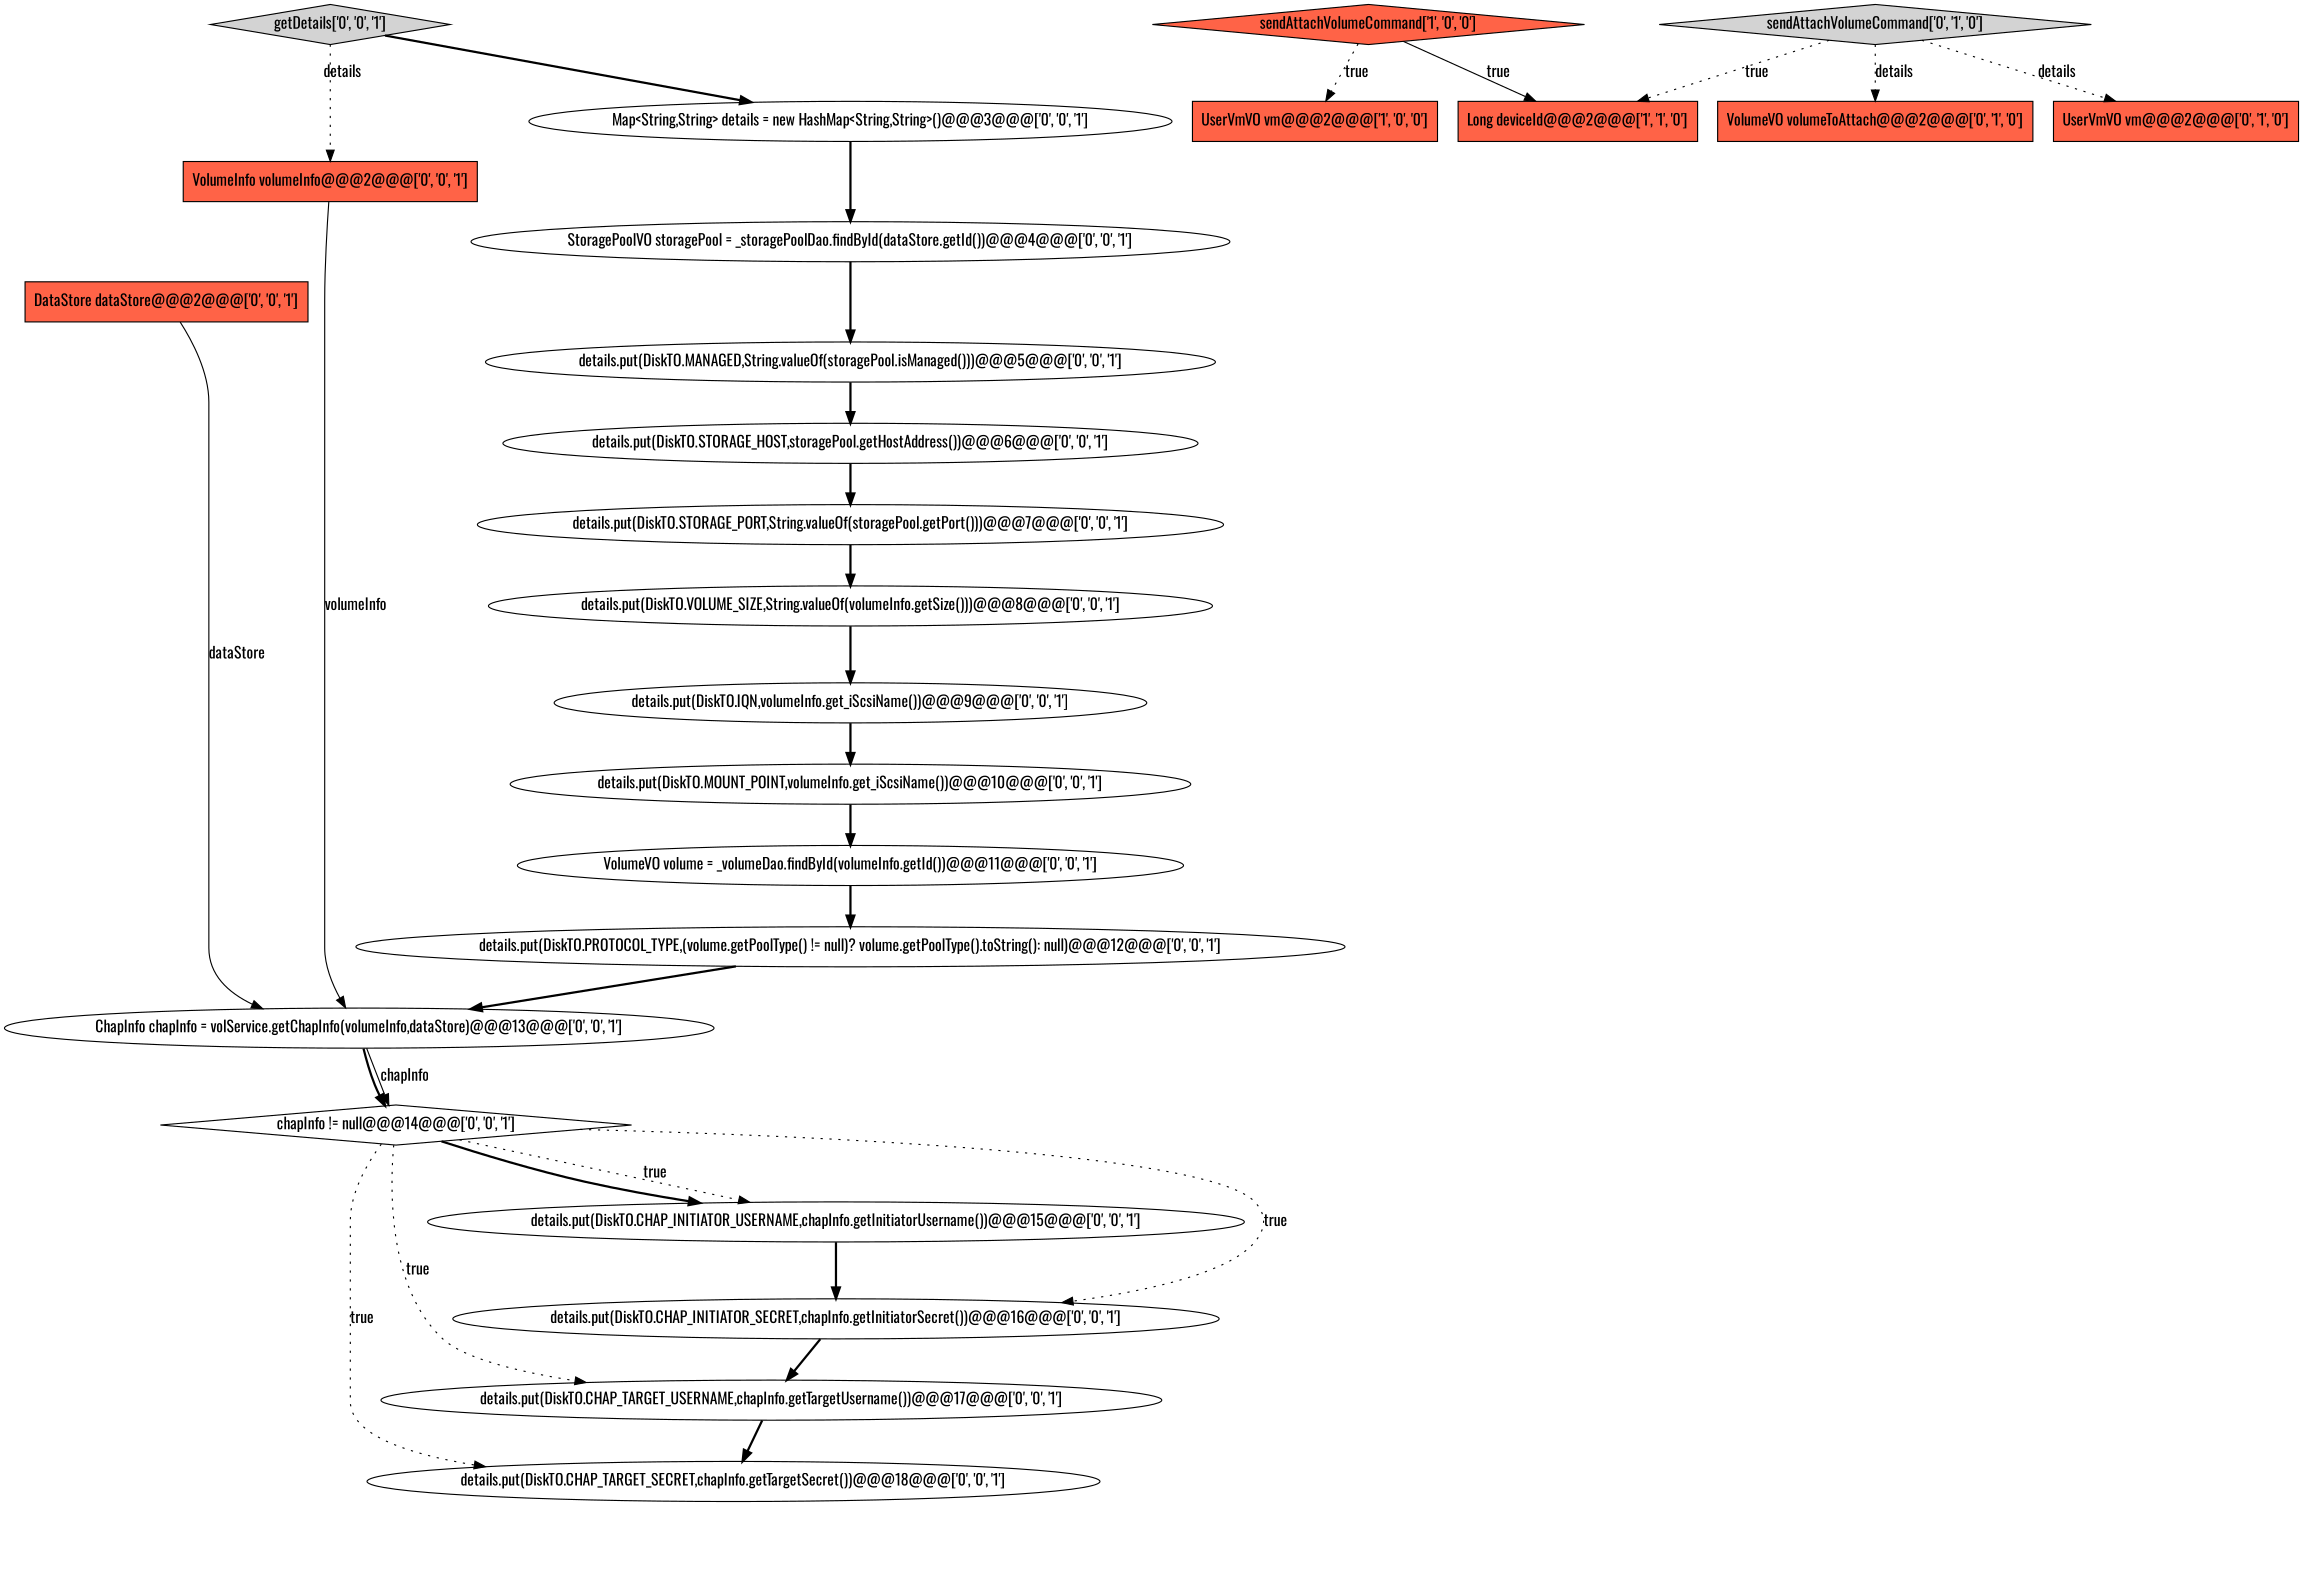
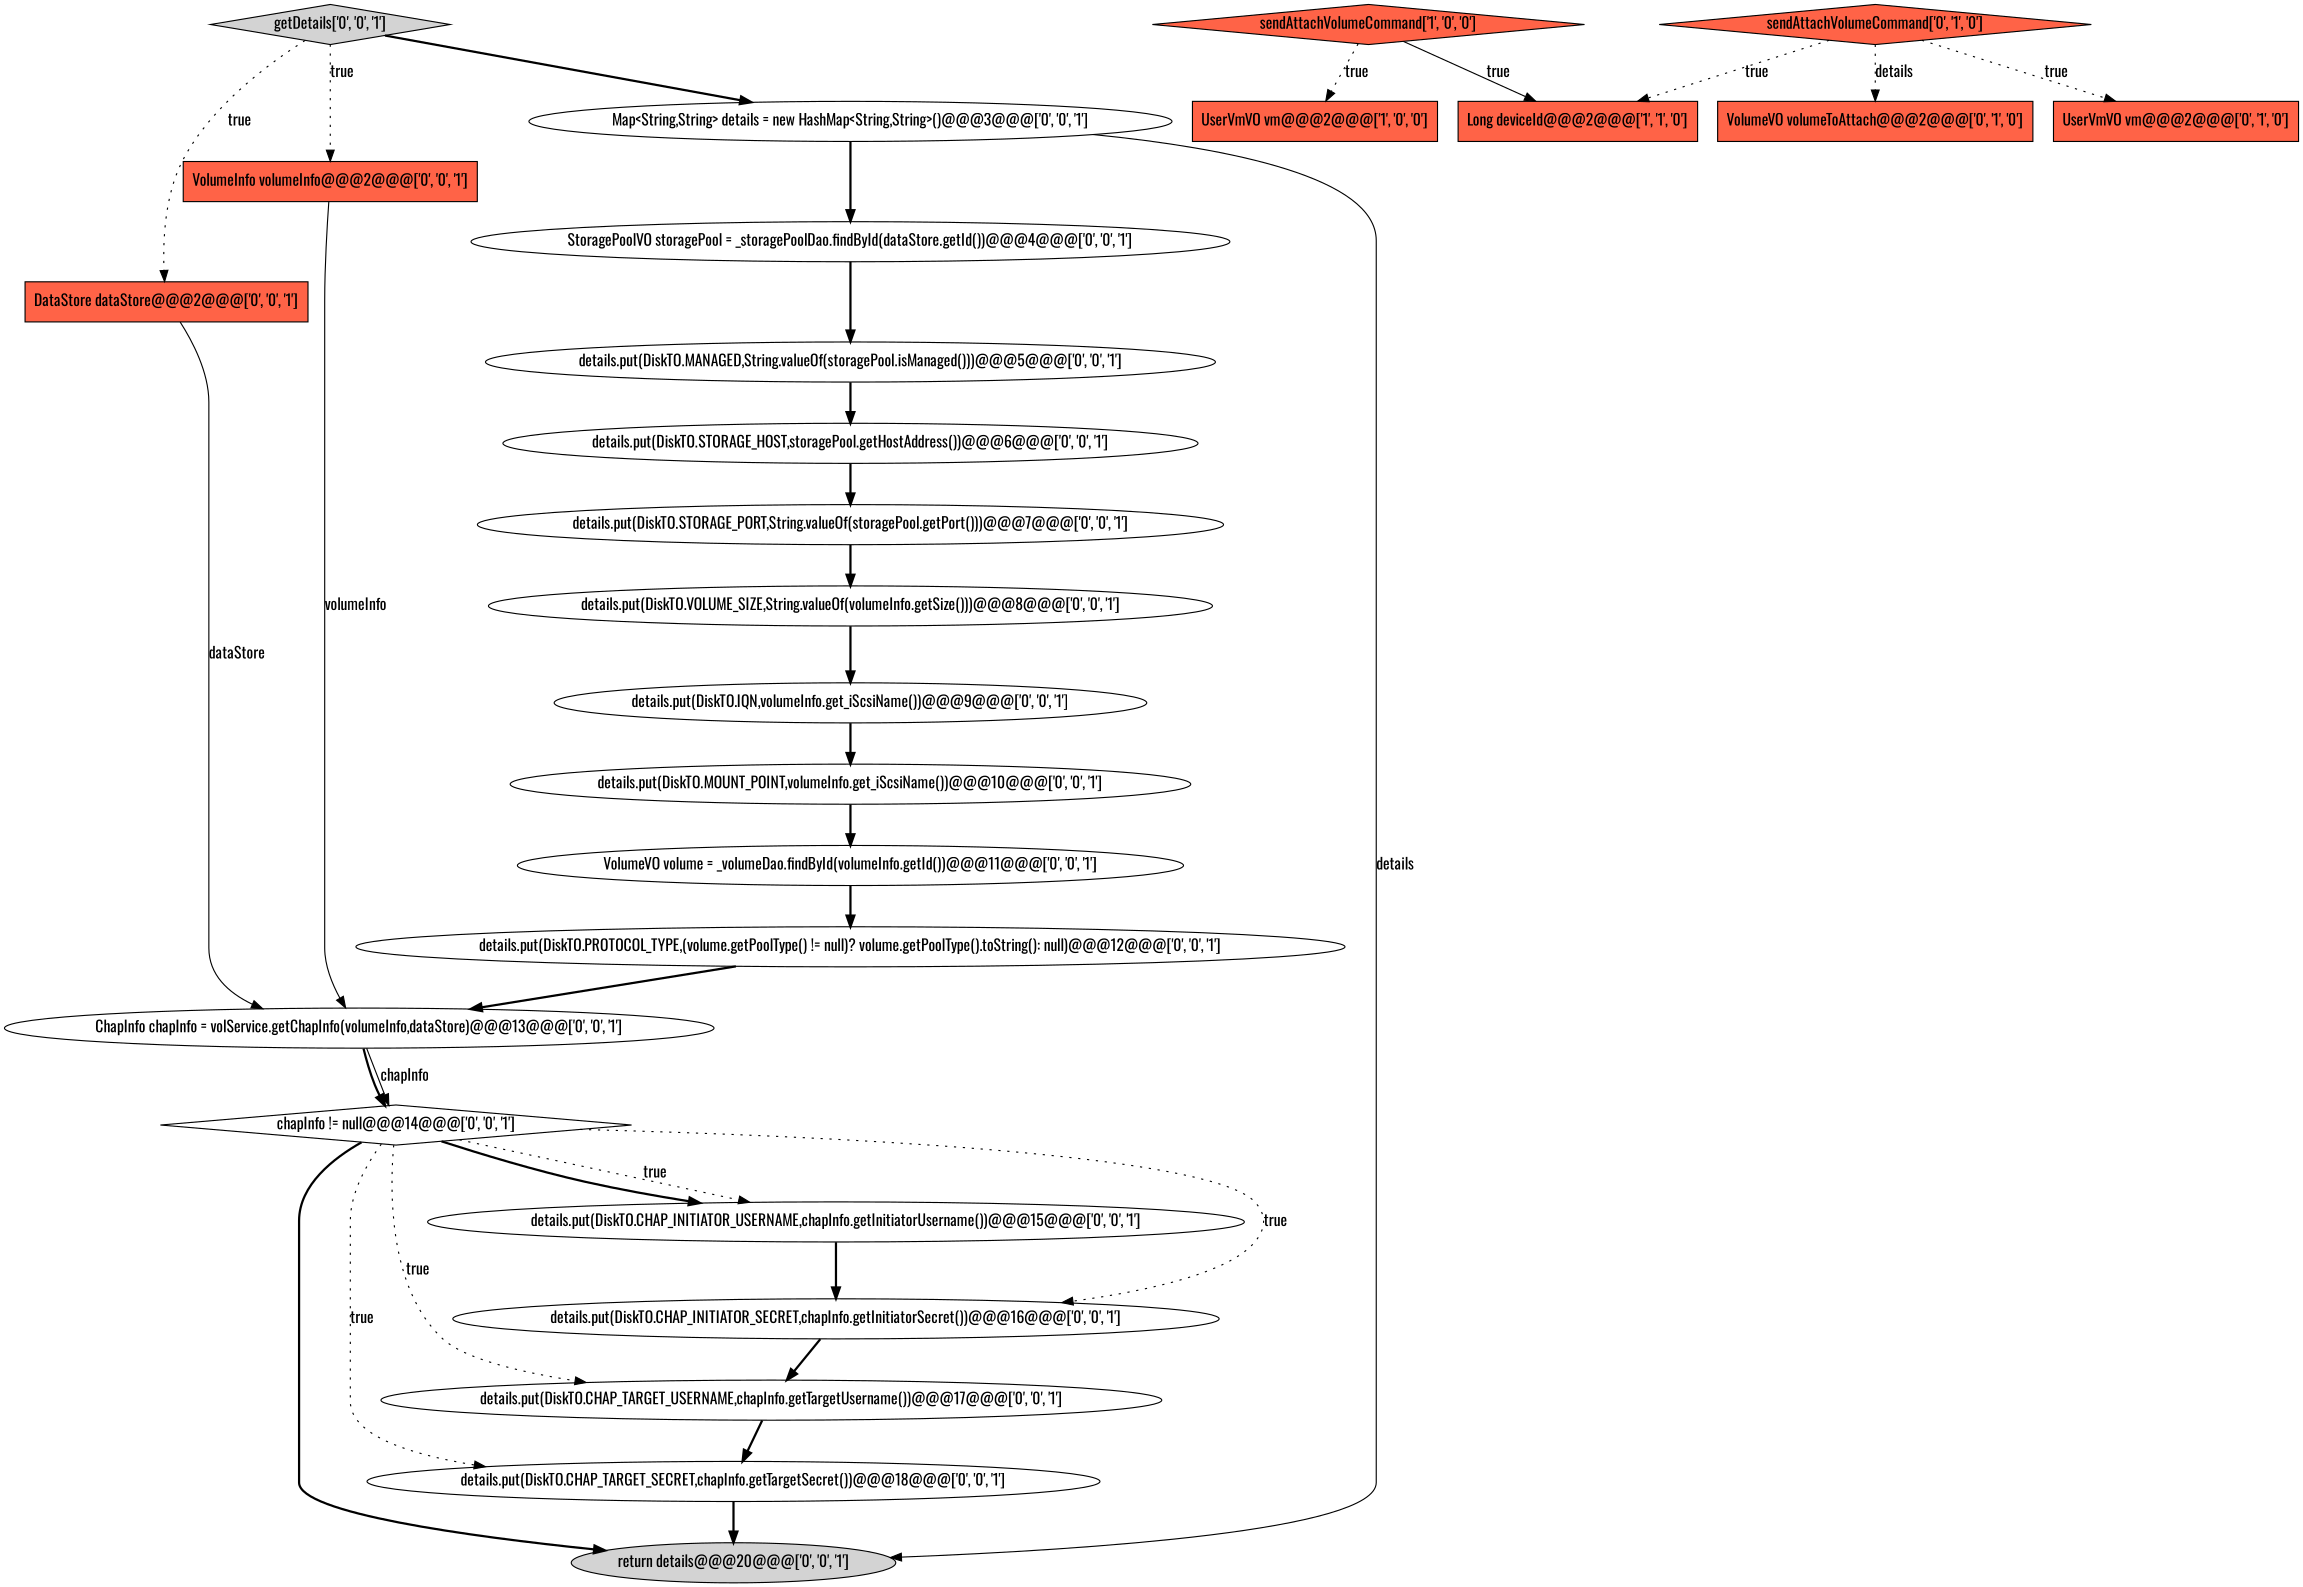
(1875, 25) -> (1875, 25)
(343, 73) -> (343, 73)
(2057, 73) -> (2057, 73)
none -> (199, 135)
none -> (733, 1563)
